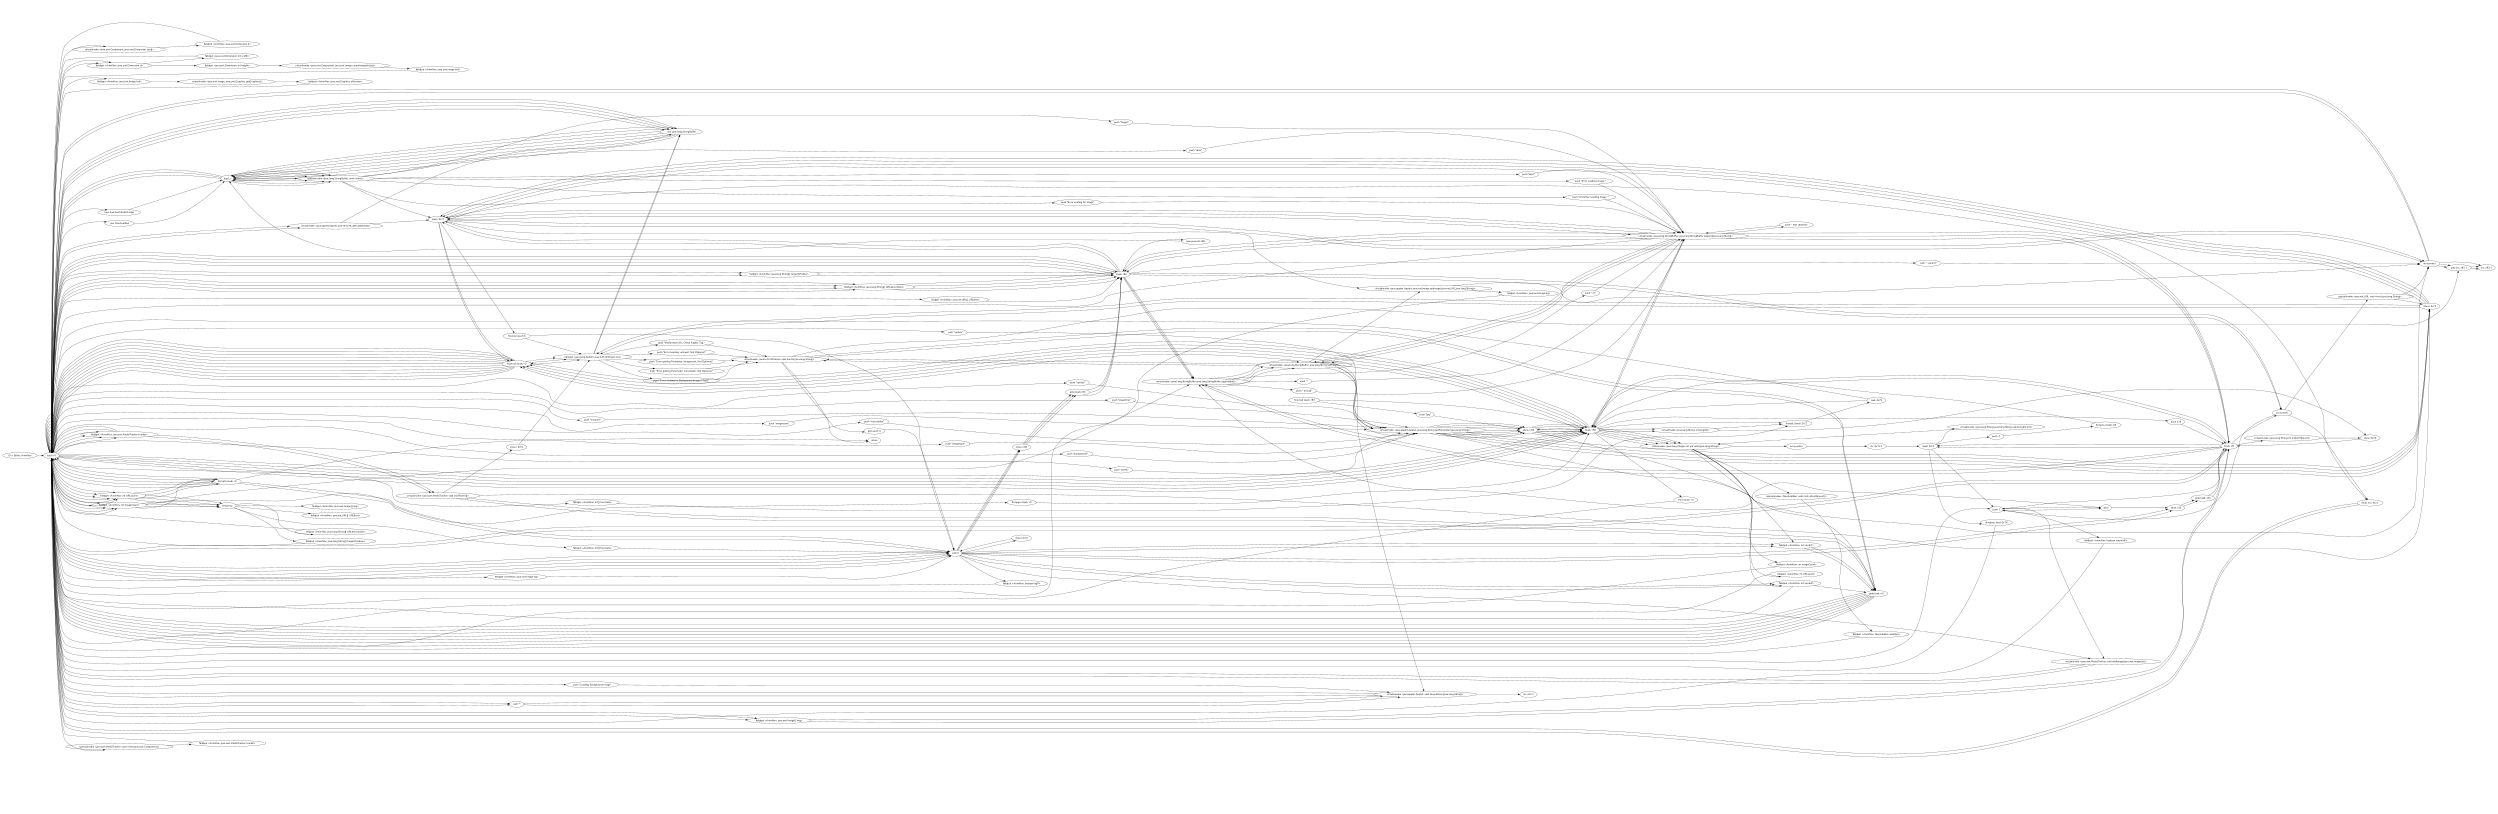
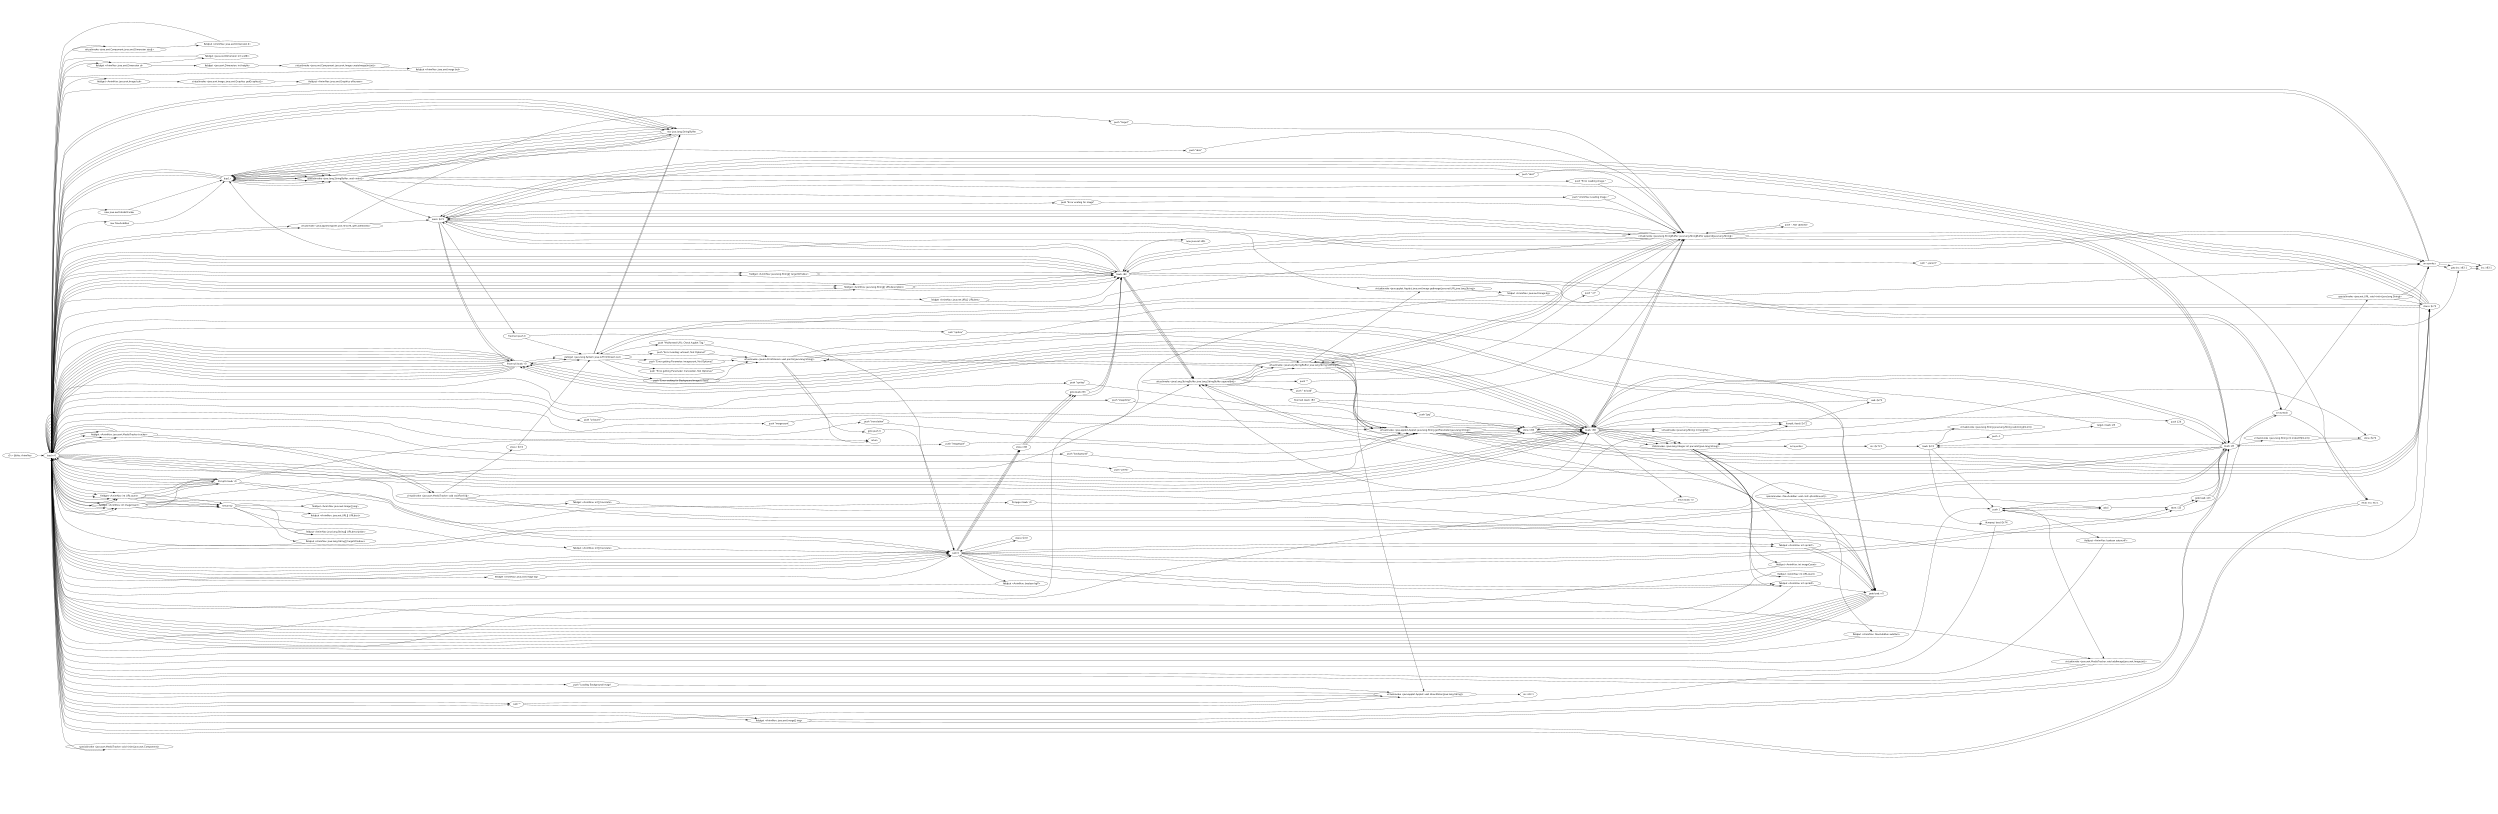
(2106, 425) -> (2106, 425)
(227, 743) -> none
